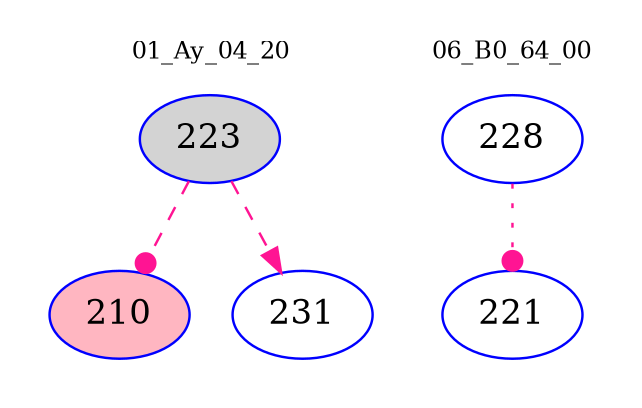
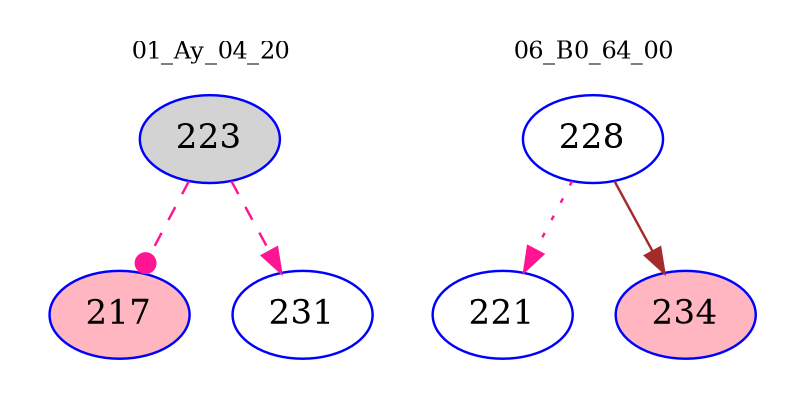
(512, 217) -> (554, 216)
(120, 315) -> (120, 315)
none -> (686, 315)
